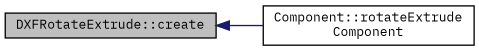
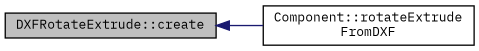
(369, 26) -> (369, 26)
